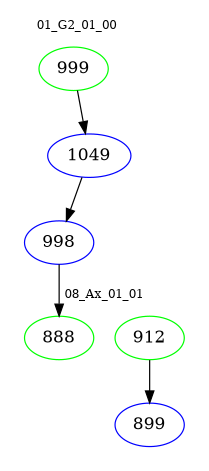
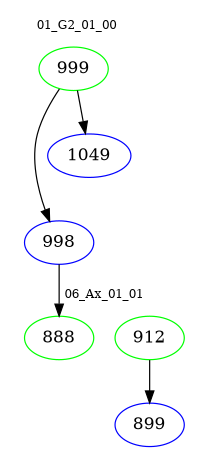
(76, 193) -> (35, 147)
(104, 295) -> (104, 295)
